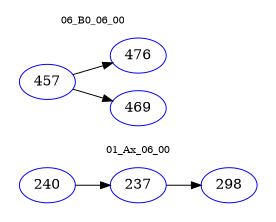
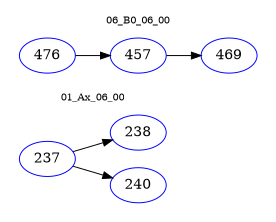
(88, 70) -> (88, 56)
(88, 185) -> (88, 171)
(229, 185) -> (138, 133)
